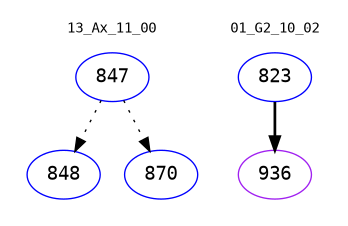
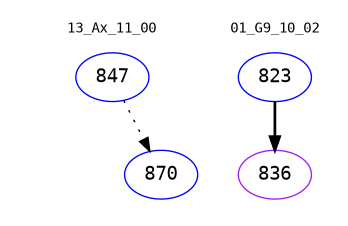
(276, 29) -> (276, 29)
(64, 175) -> none
(275, 175) -> (275, 175)
